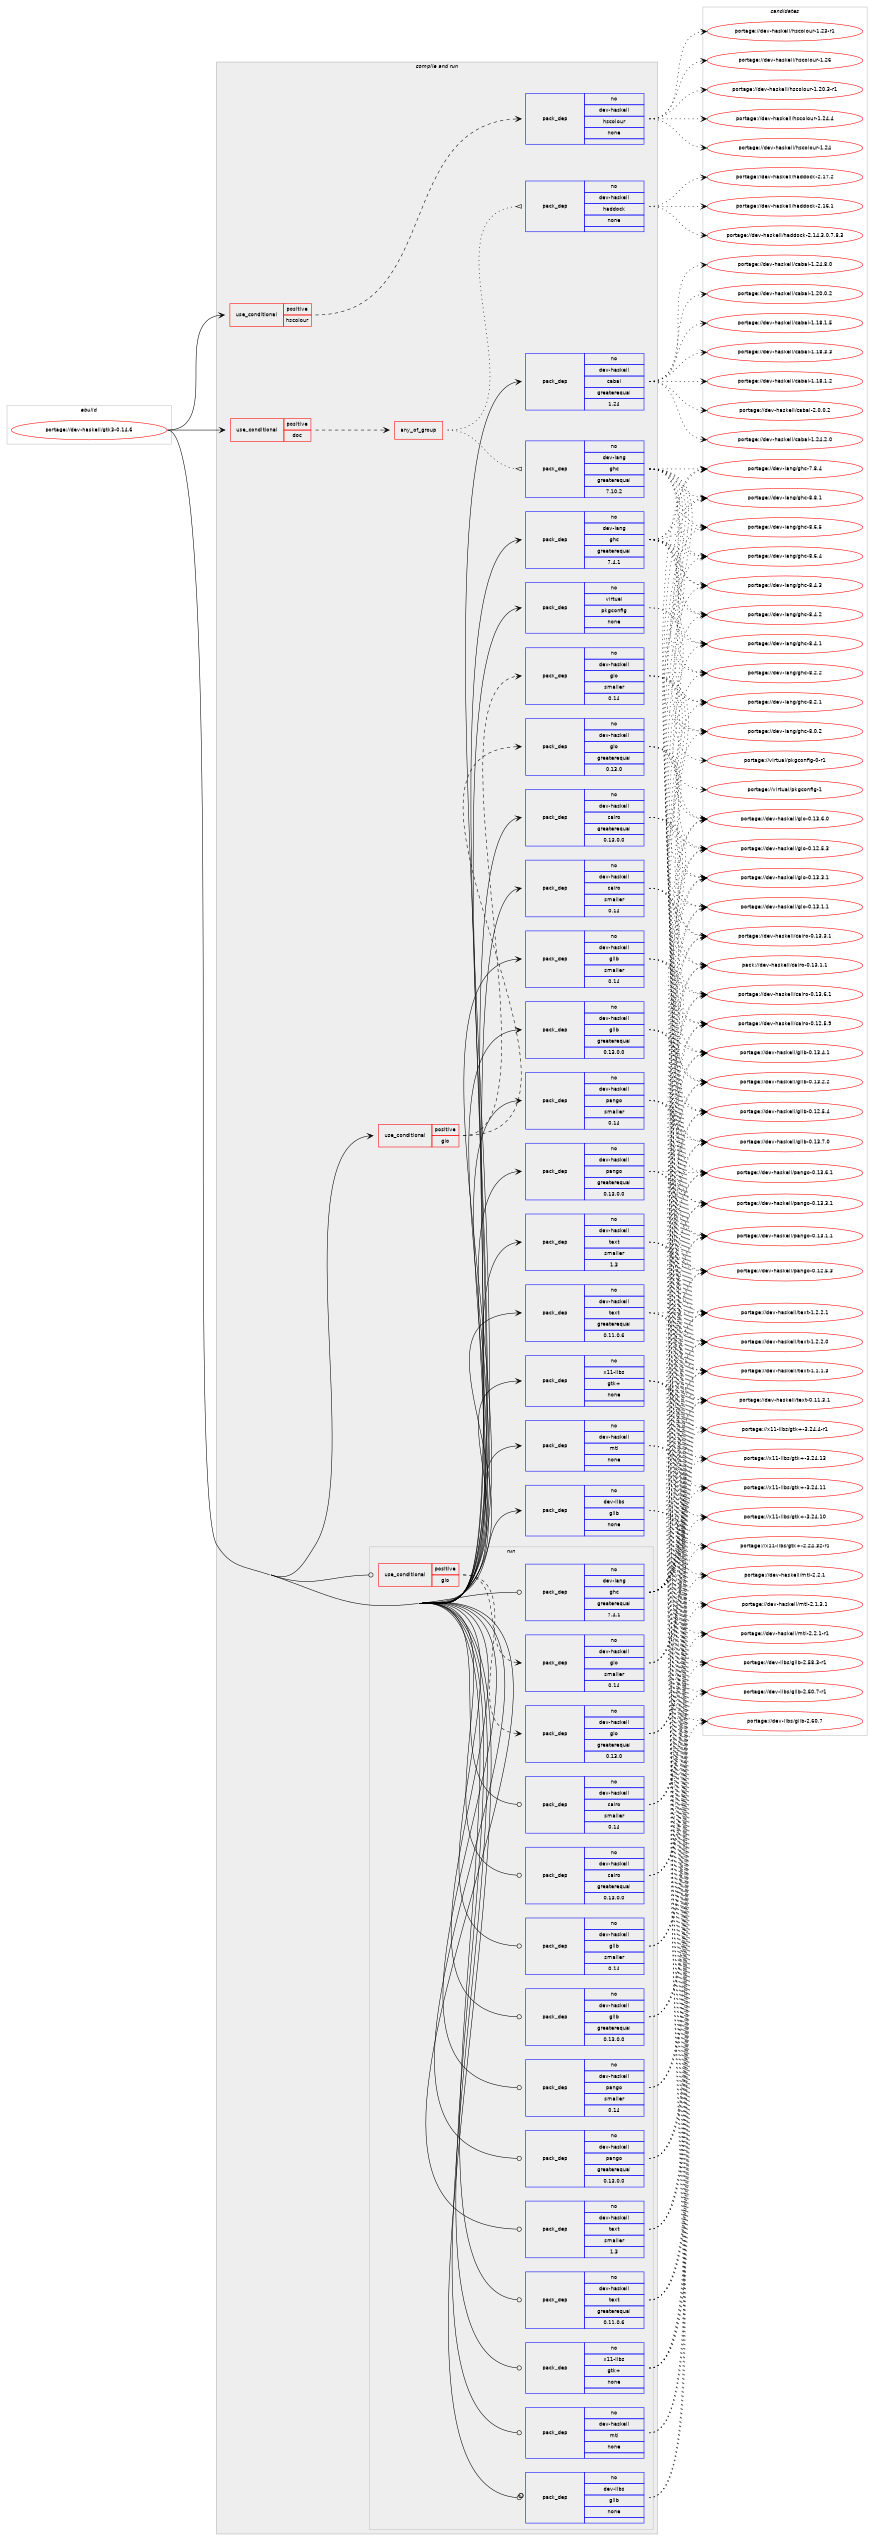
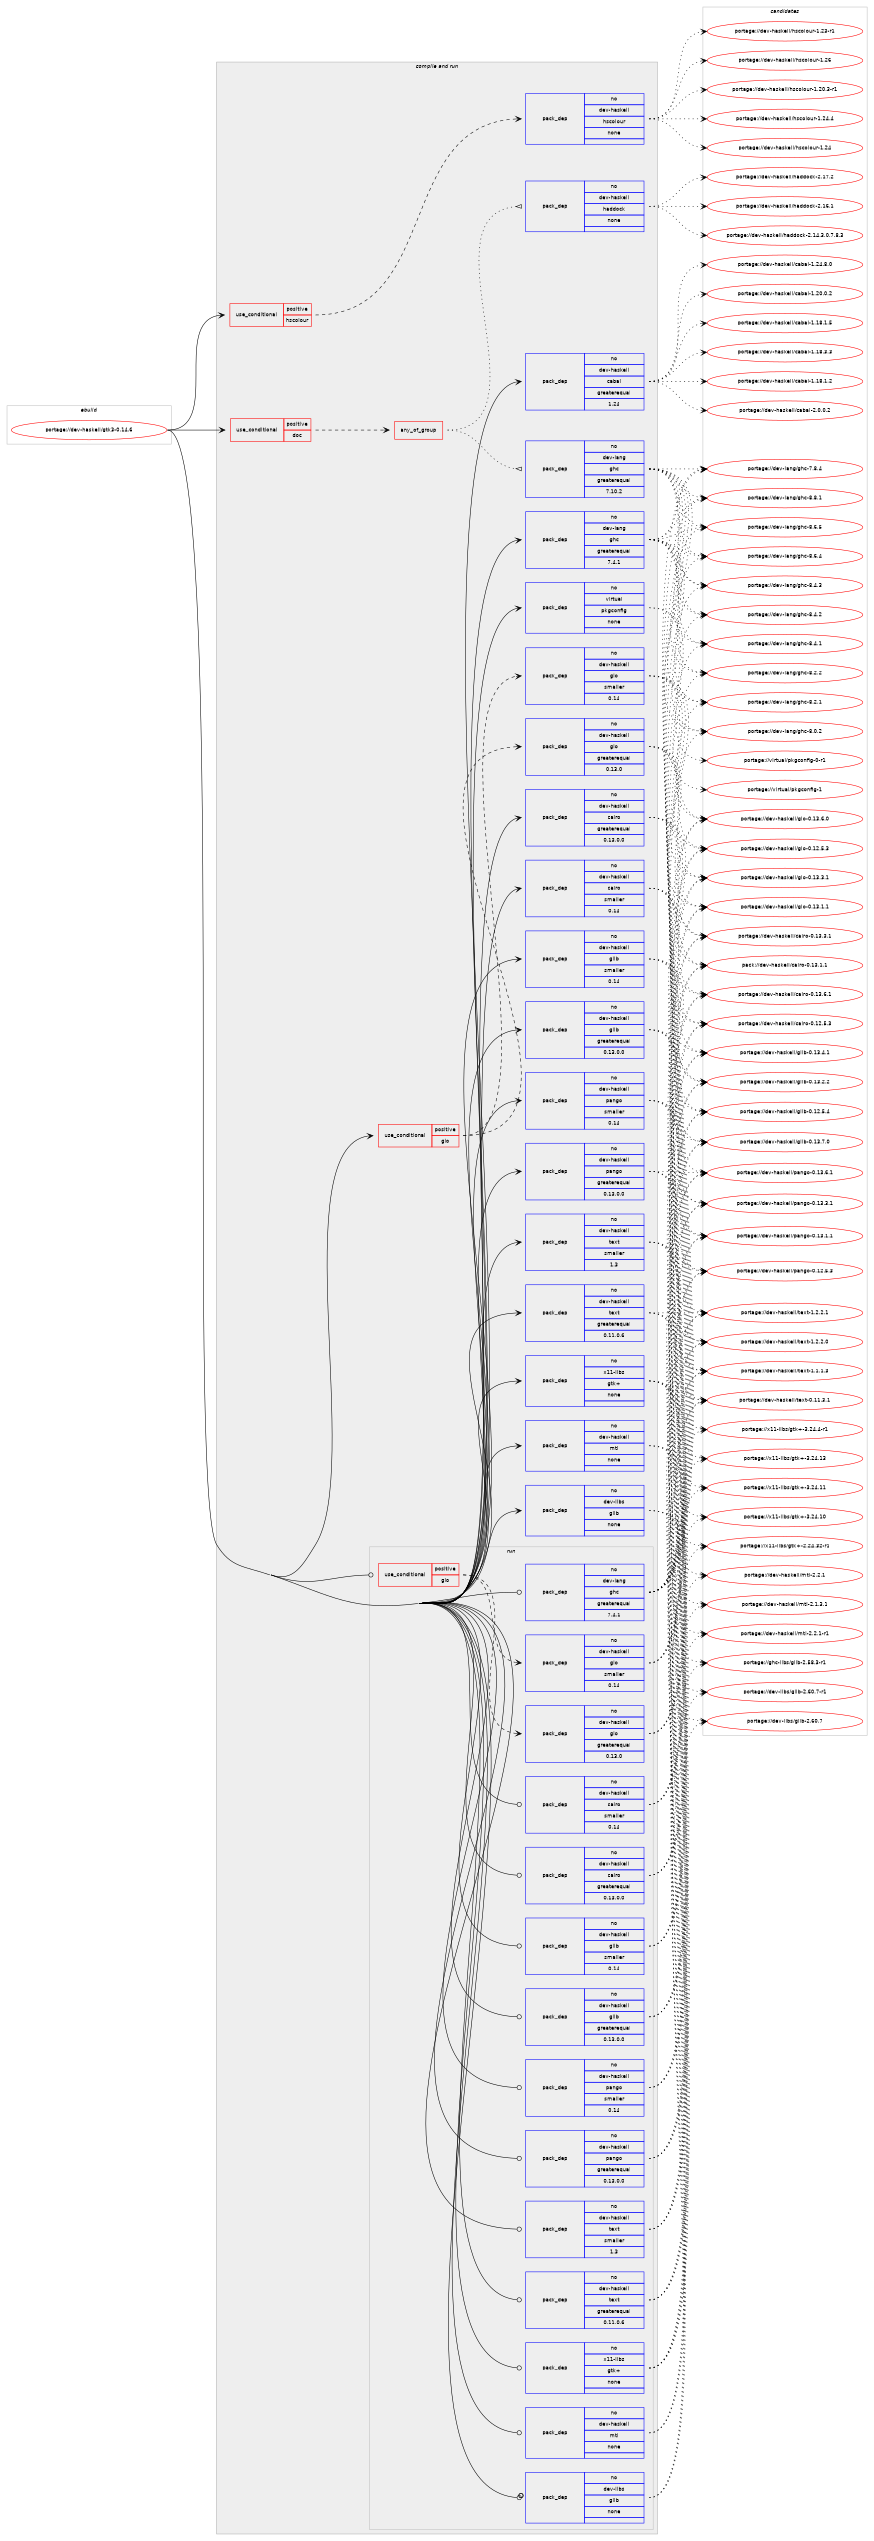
(785, 440) -> none
(785, 1024) -> (785, 1024)
(785, 1663) -> (785, 1663)
